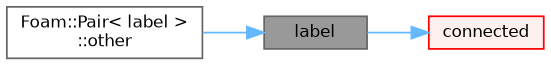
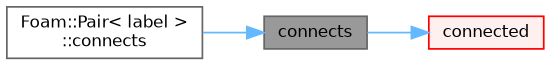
(105, 33) -> (105, 33)
(316, 33) -> (316, 33)
